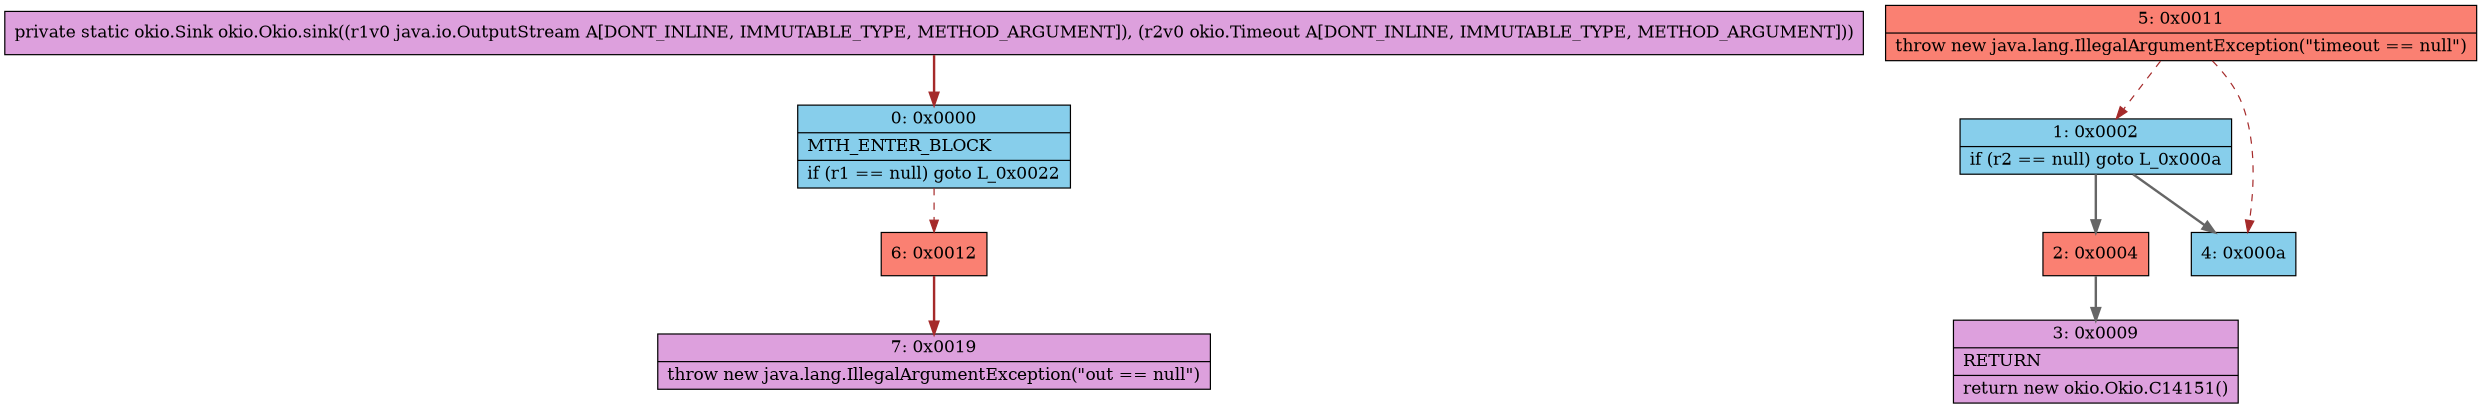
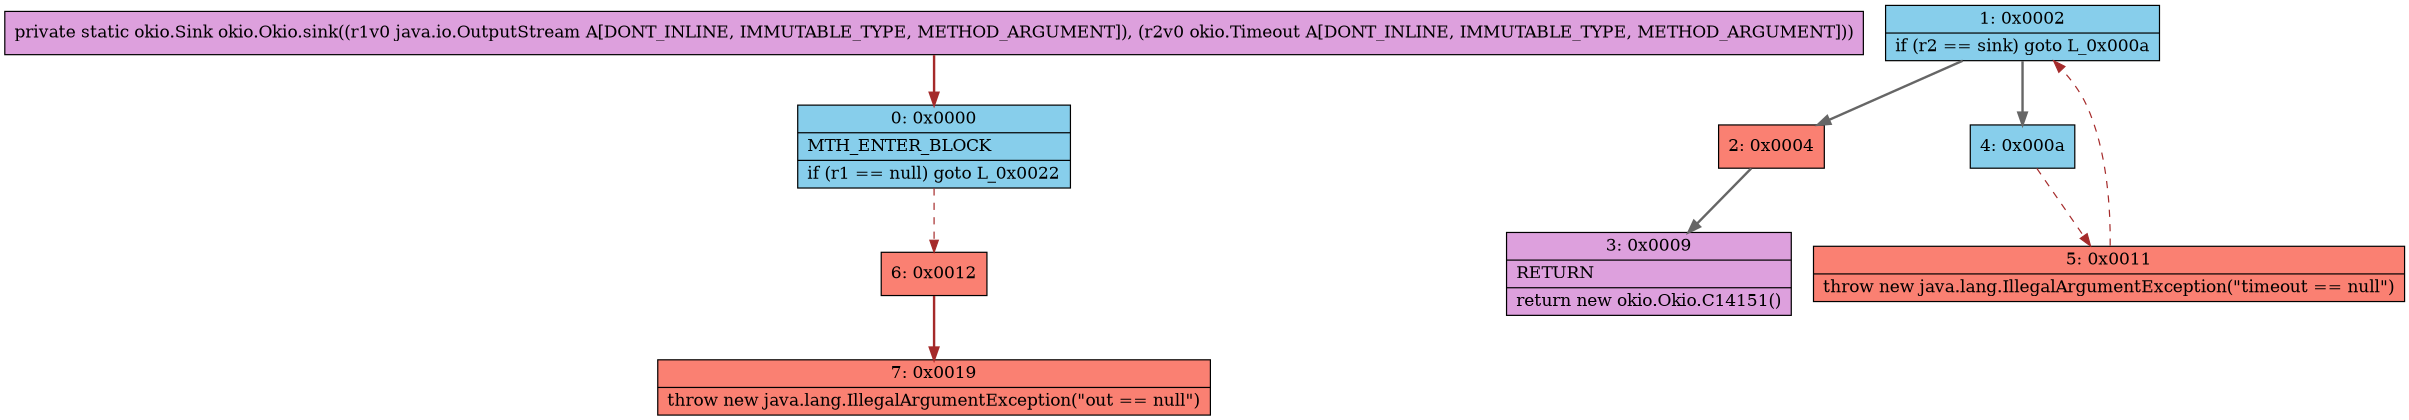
(2250, 135) -> (2060, 202)
(2096, 160) -> (2023, 46)
(934, 362) -> (934, 387)
